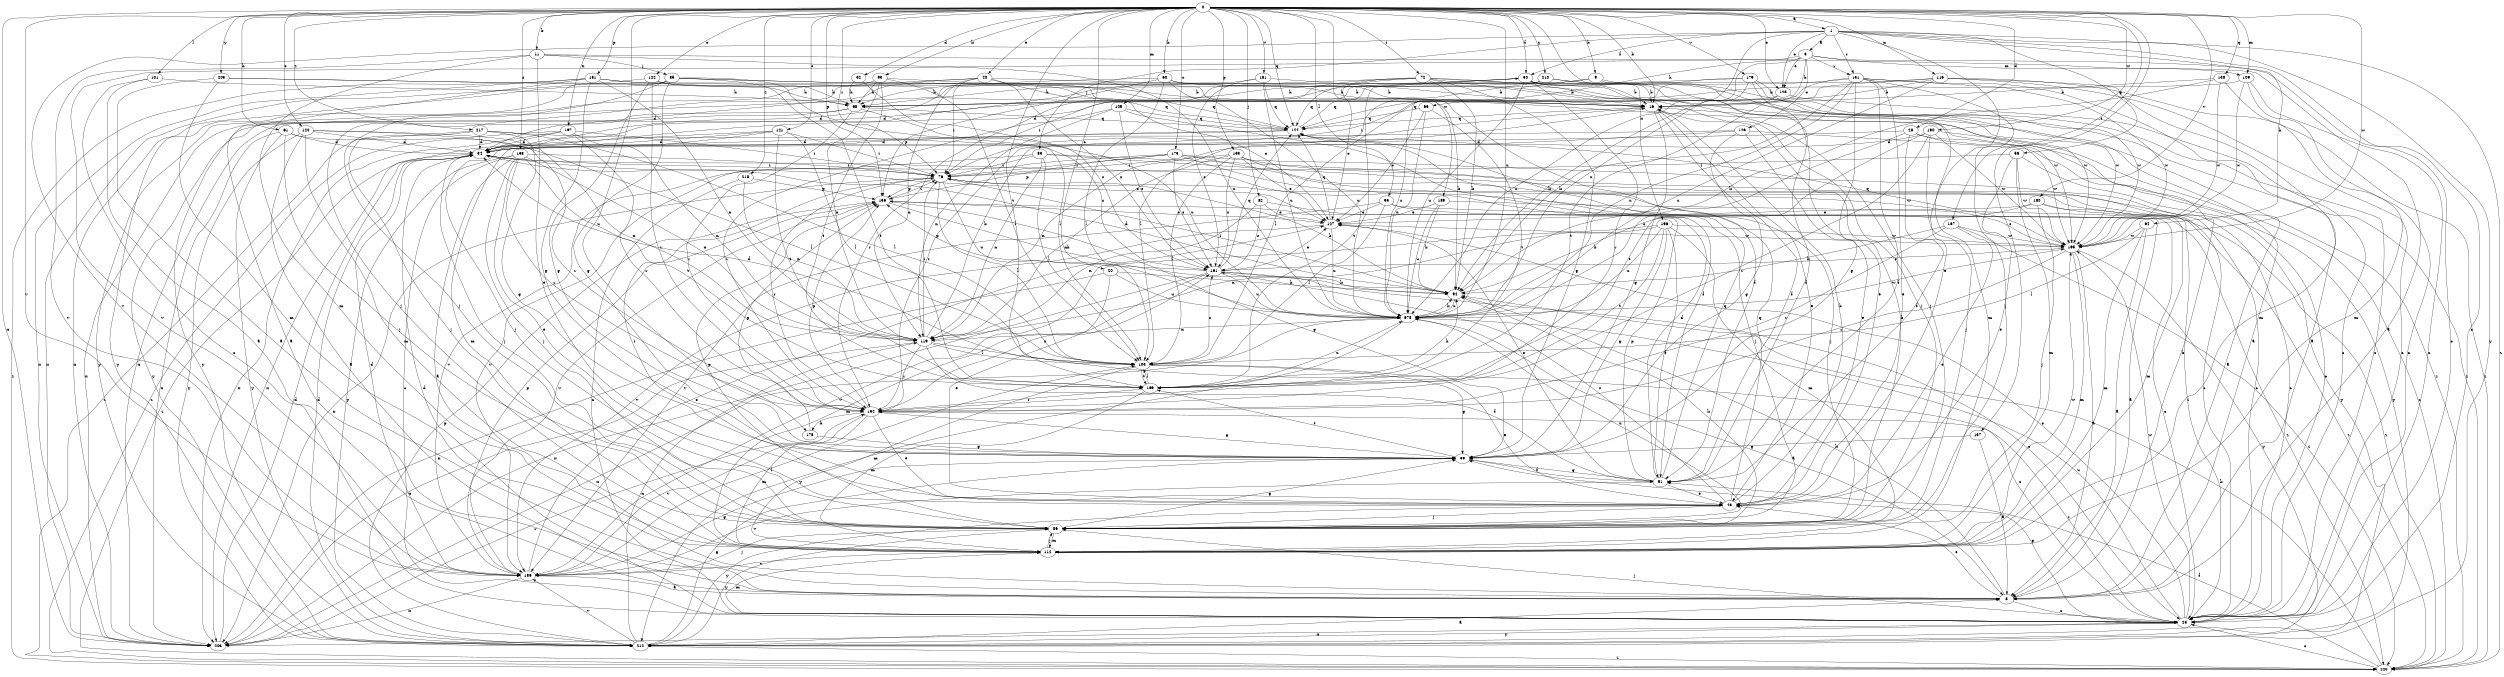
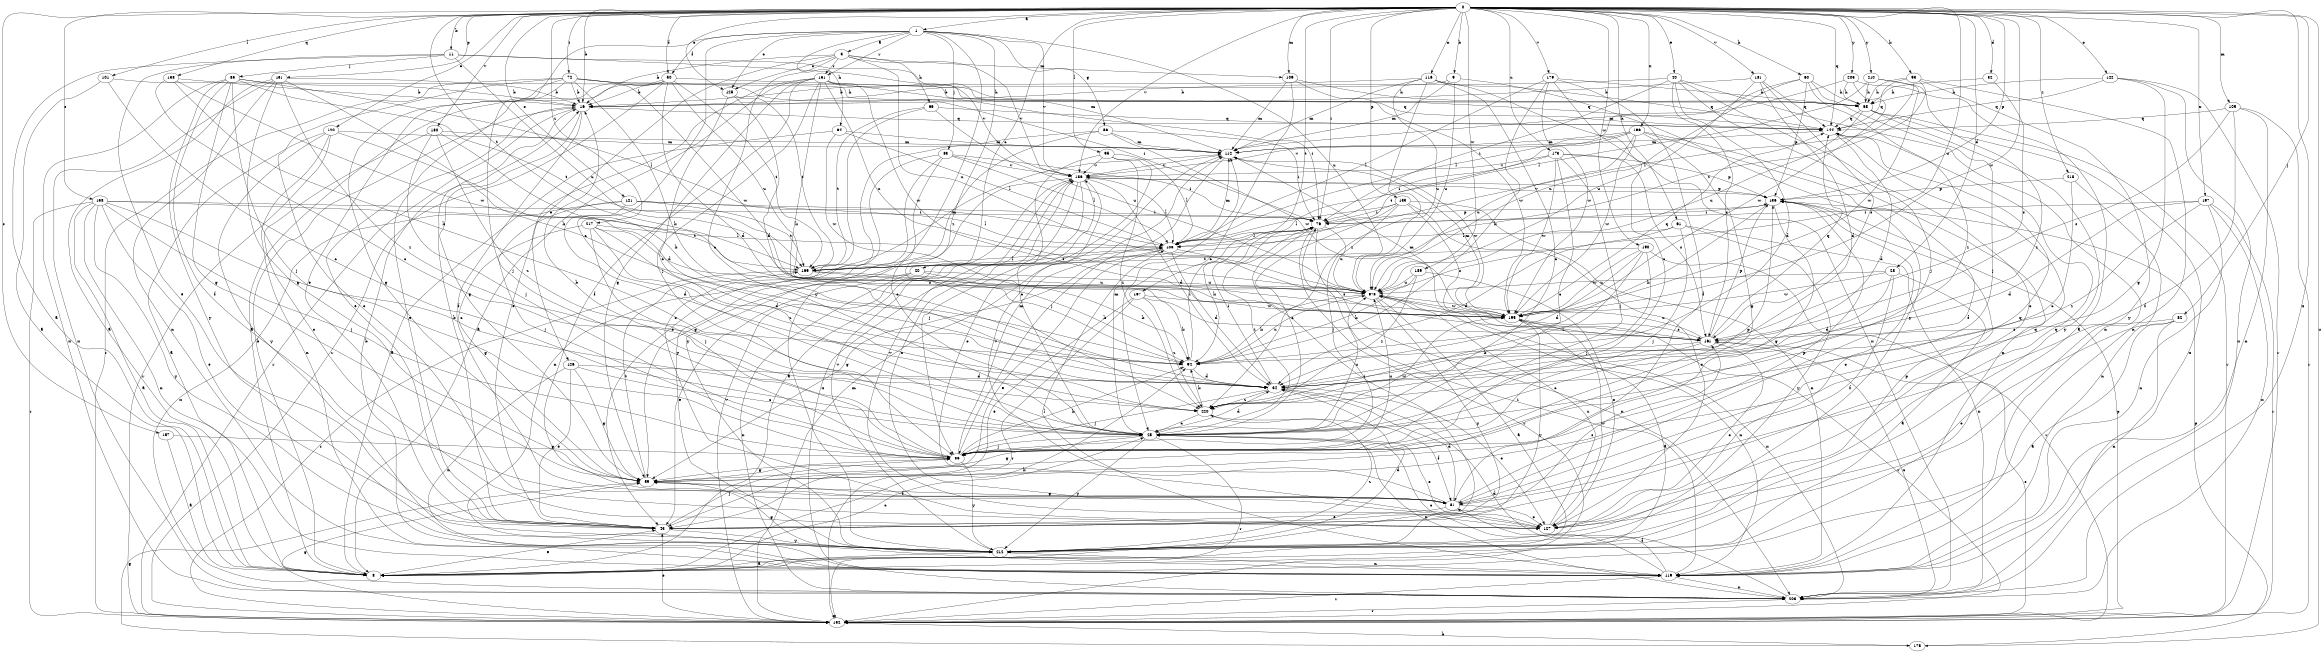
(1363, 92) -> (1447, 104)
(1734, 446) -> (560, 449)
